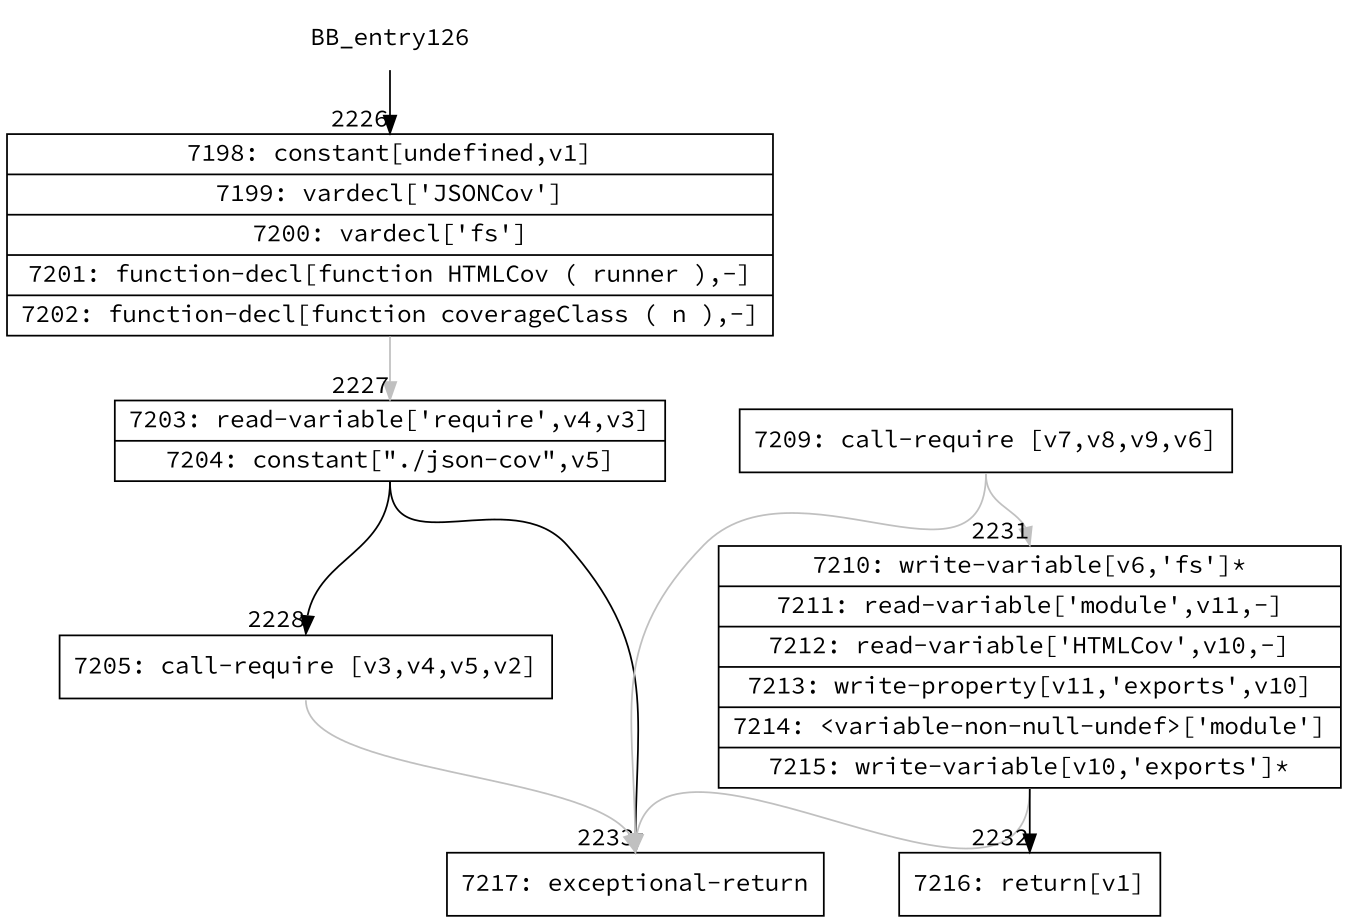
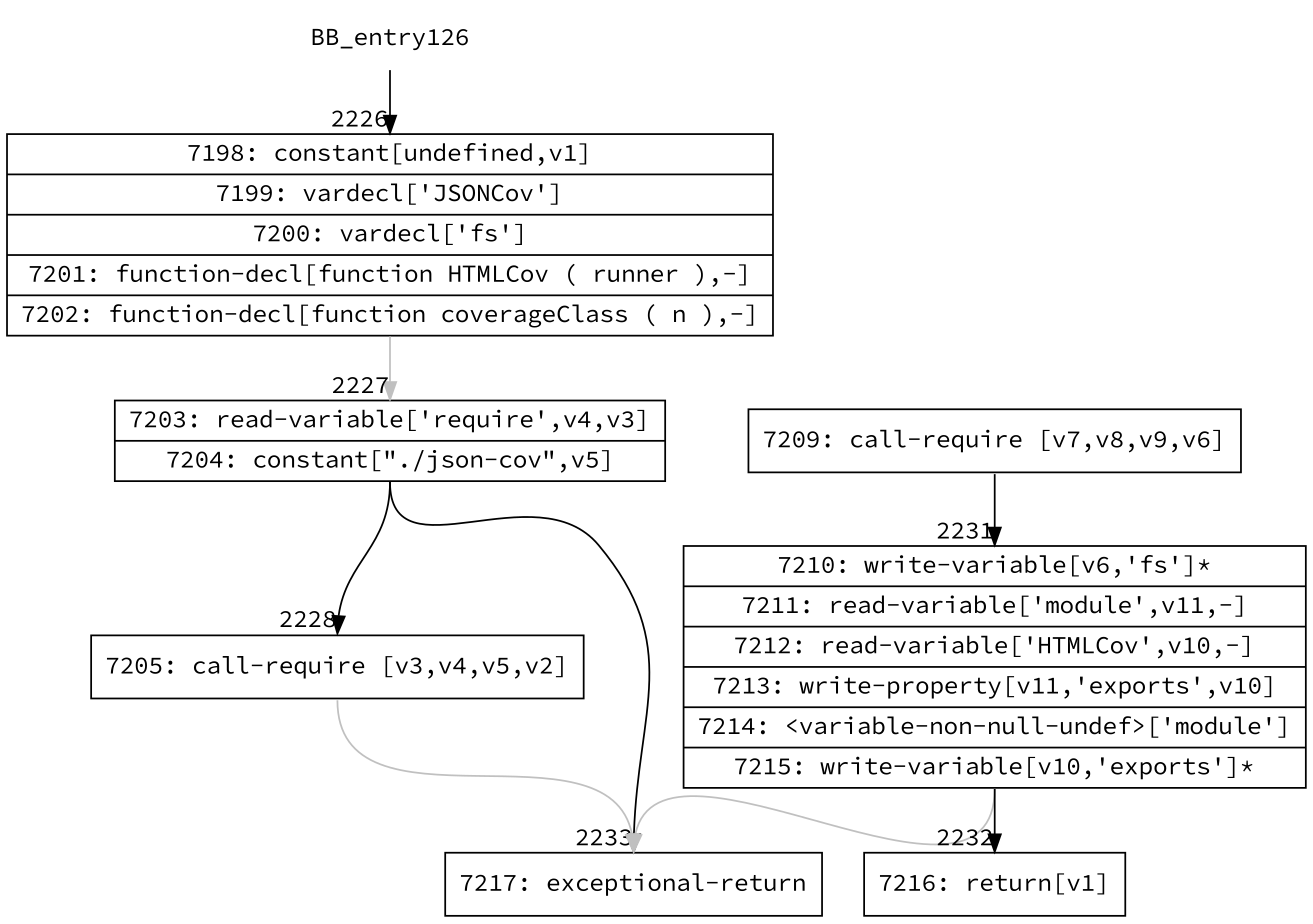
(1001, 504) -> (995, 501)
(710, 541) -> none
